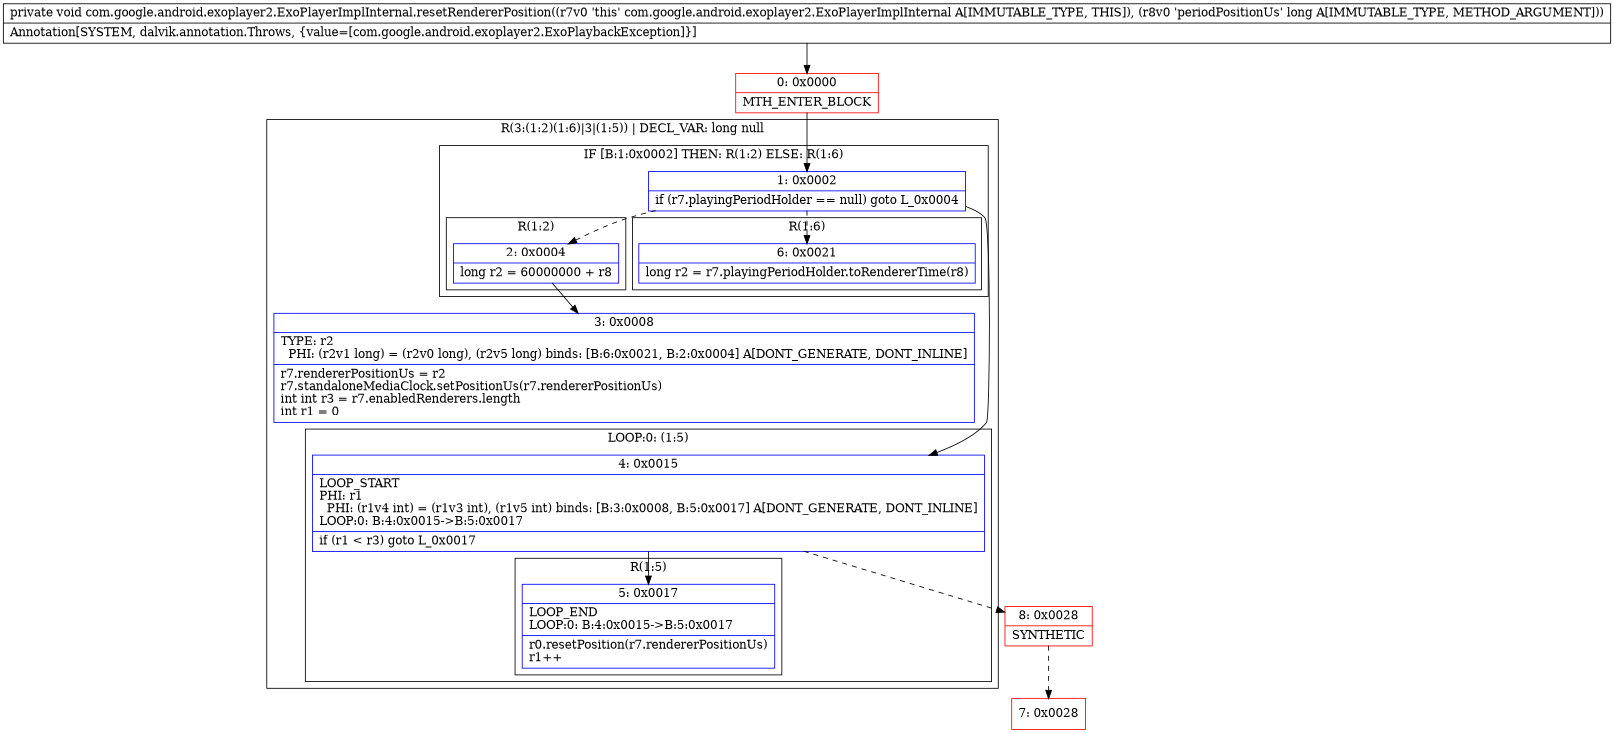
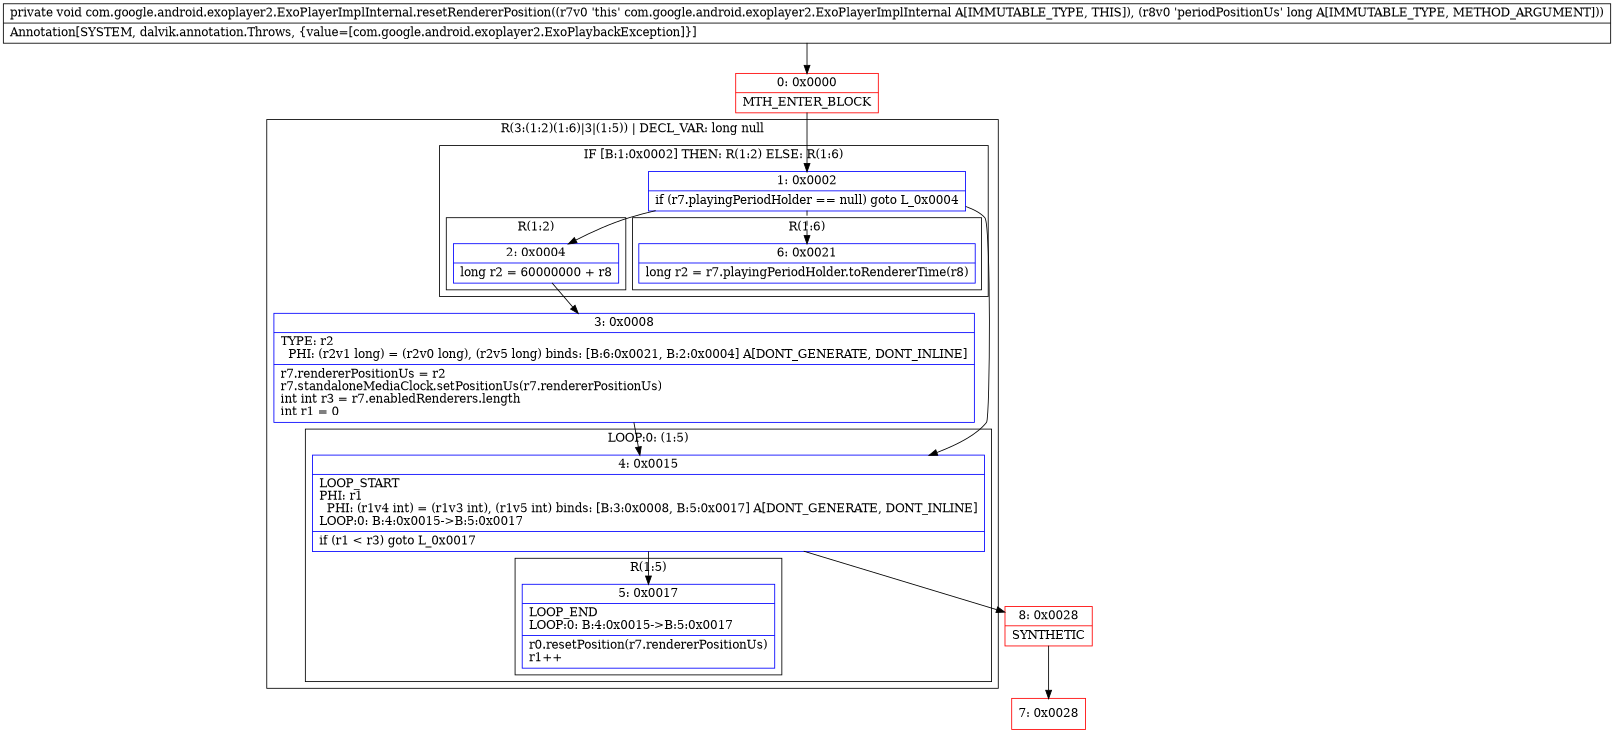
(613, 223) -> (613, 223)
none -> (636, 435)
(900, 580) -> (900, 580)
(1049, 668) -> (1049, 668)
